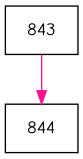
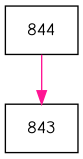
(42, 73) -> (42, 73)
